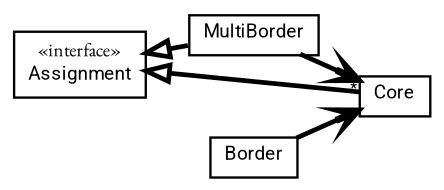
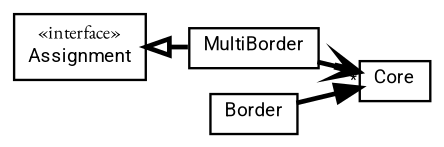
(265, 83) -> none
(317, 129) -> (317, 98)
